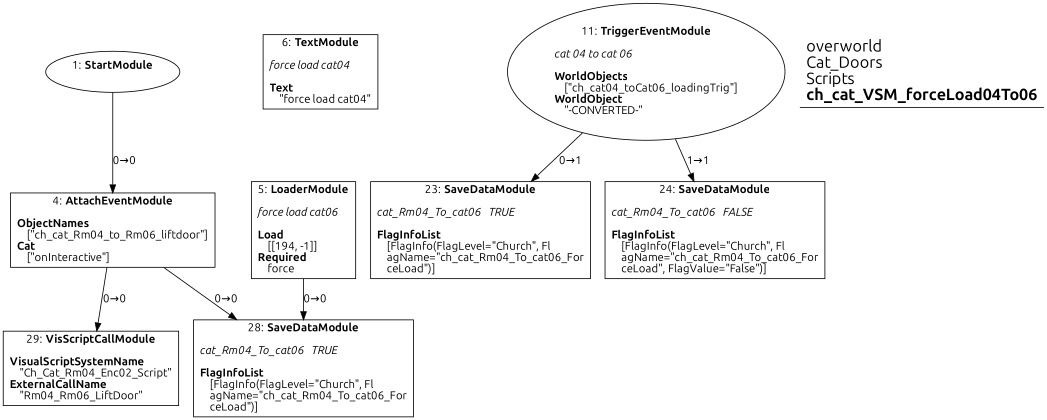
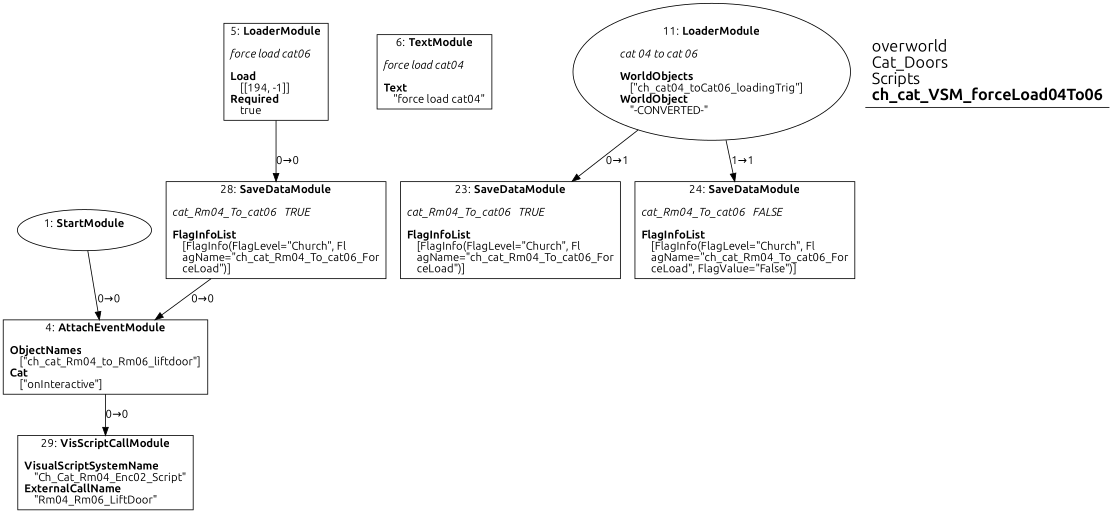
(656, 31) -> (721, 31)
(276, 269) -> (246, 111)
(197, 291) -> (186, 297)
